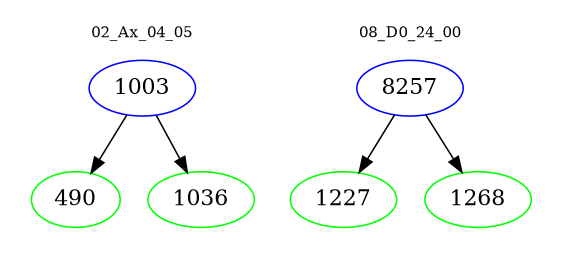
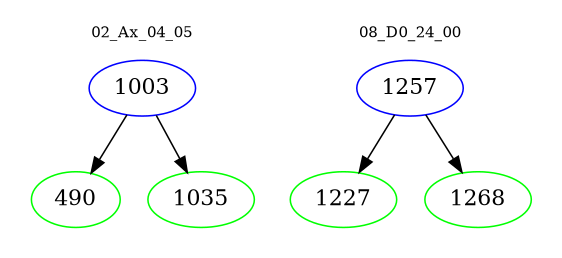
(410, 88) -> (410, 88)
(201, 200) -> (201, 200)
